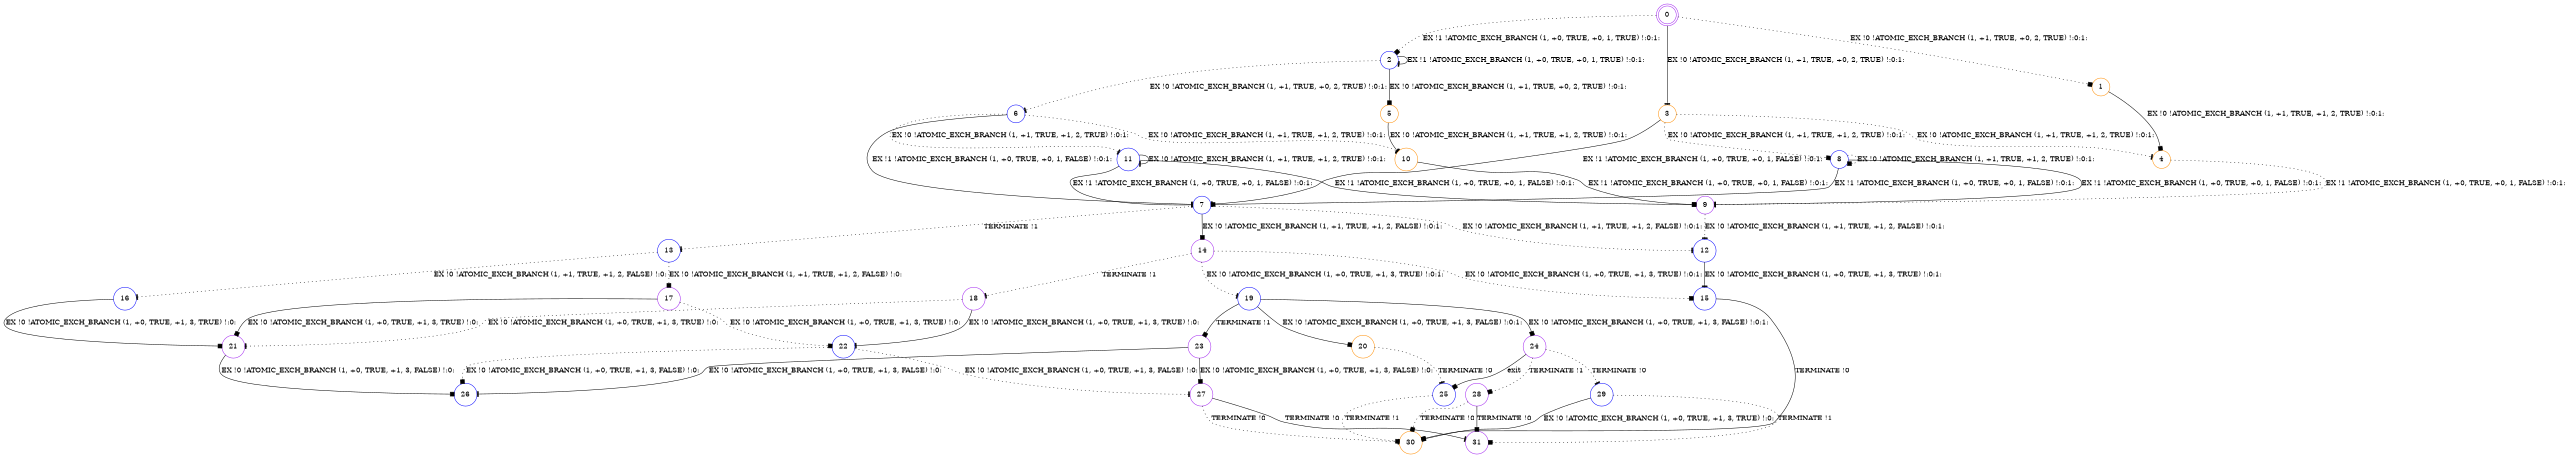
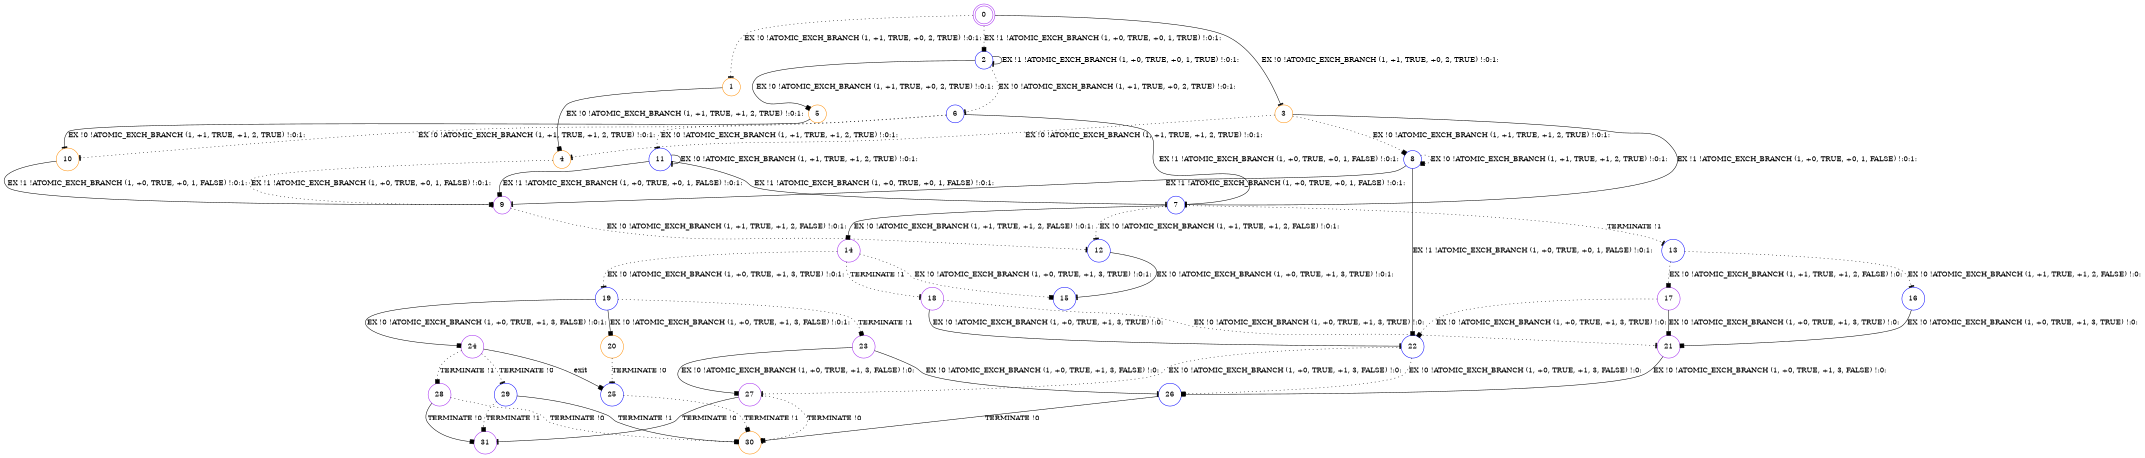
(1883, 47) -> (836, 21)
(1549, 199) -> (1413, 249)
(1221, 315) -> (743, 304)
(1659, 419) -> (645, 419)
(1688, 430) -> (962, 418)
